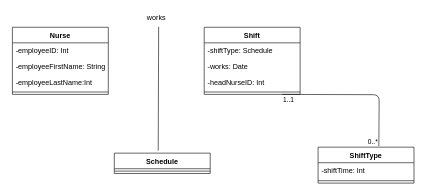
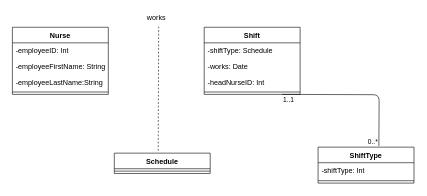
(56, 82) -> (61, 82)
(158, 88) -> (158, 88)
(348, 171) -> (349, 171)
